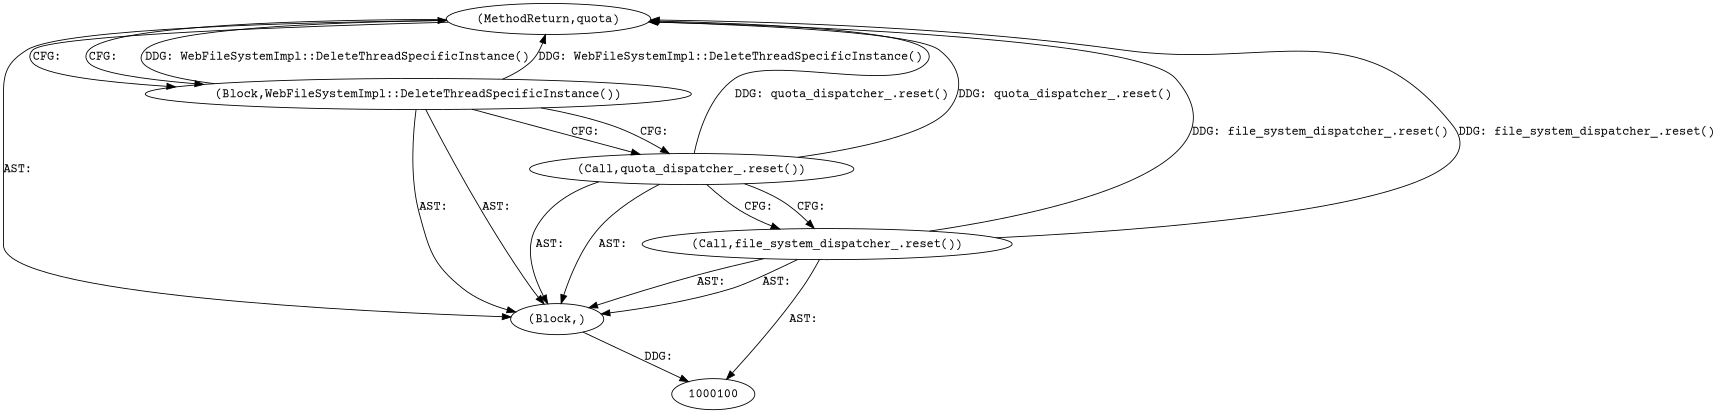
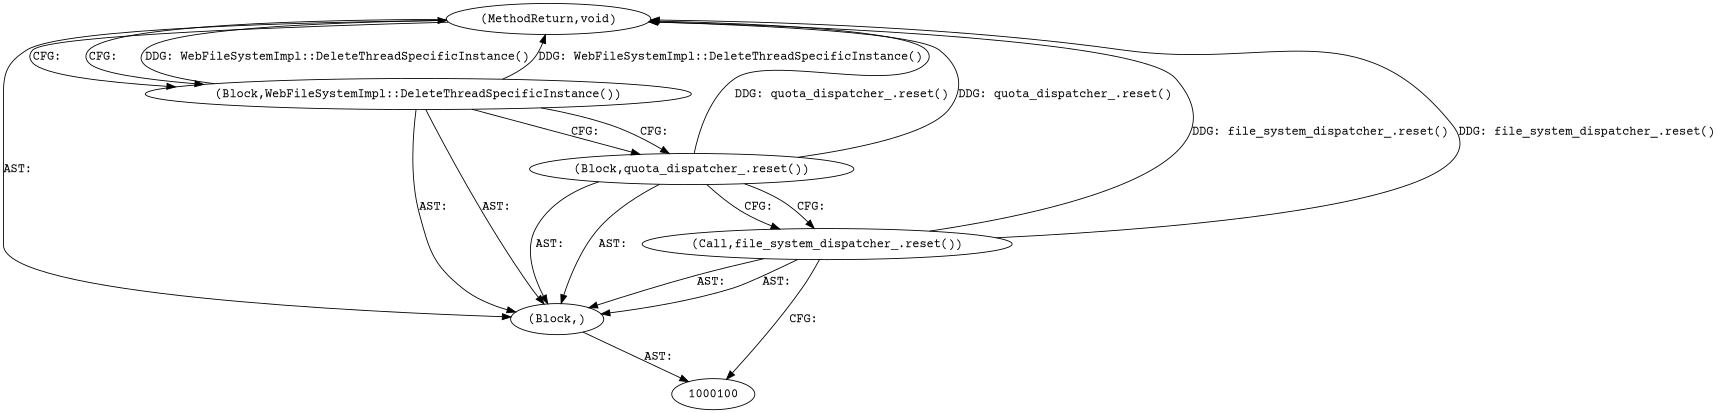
(549, 19) -> (549, 19)
(692, 169) -> (692, 169)
(807, 319) -> (807, 319)
(662, 357) -> (662, 357)
